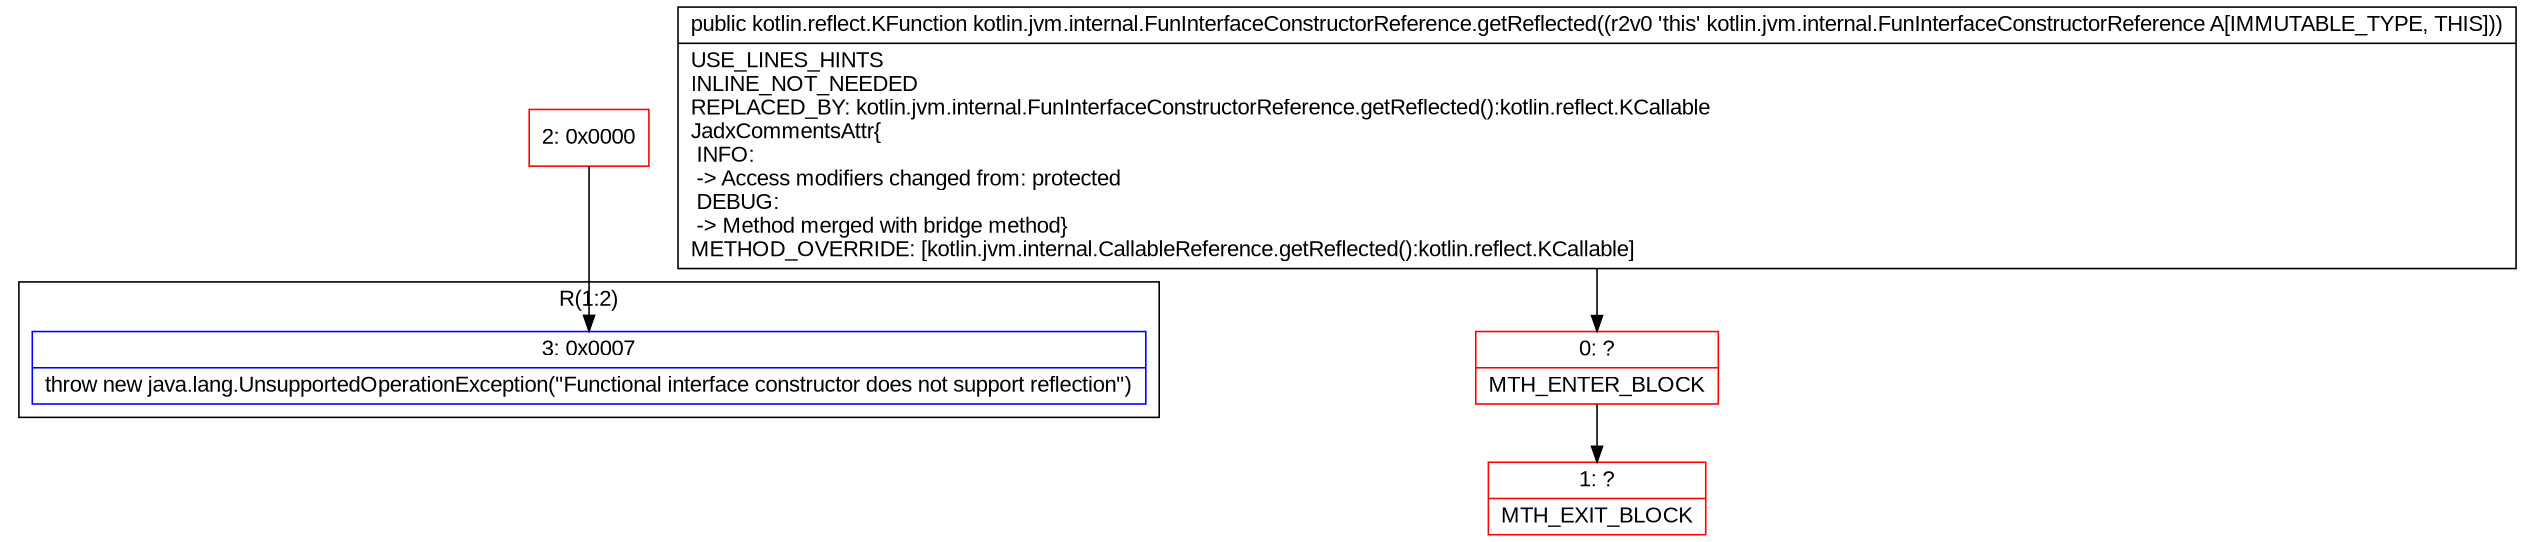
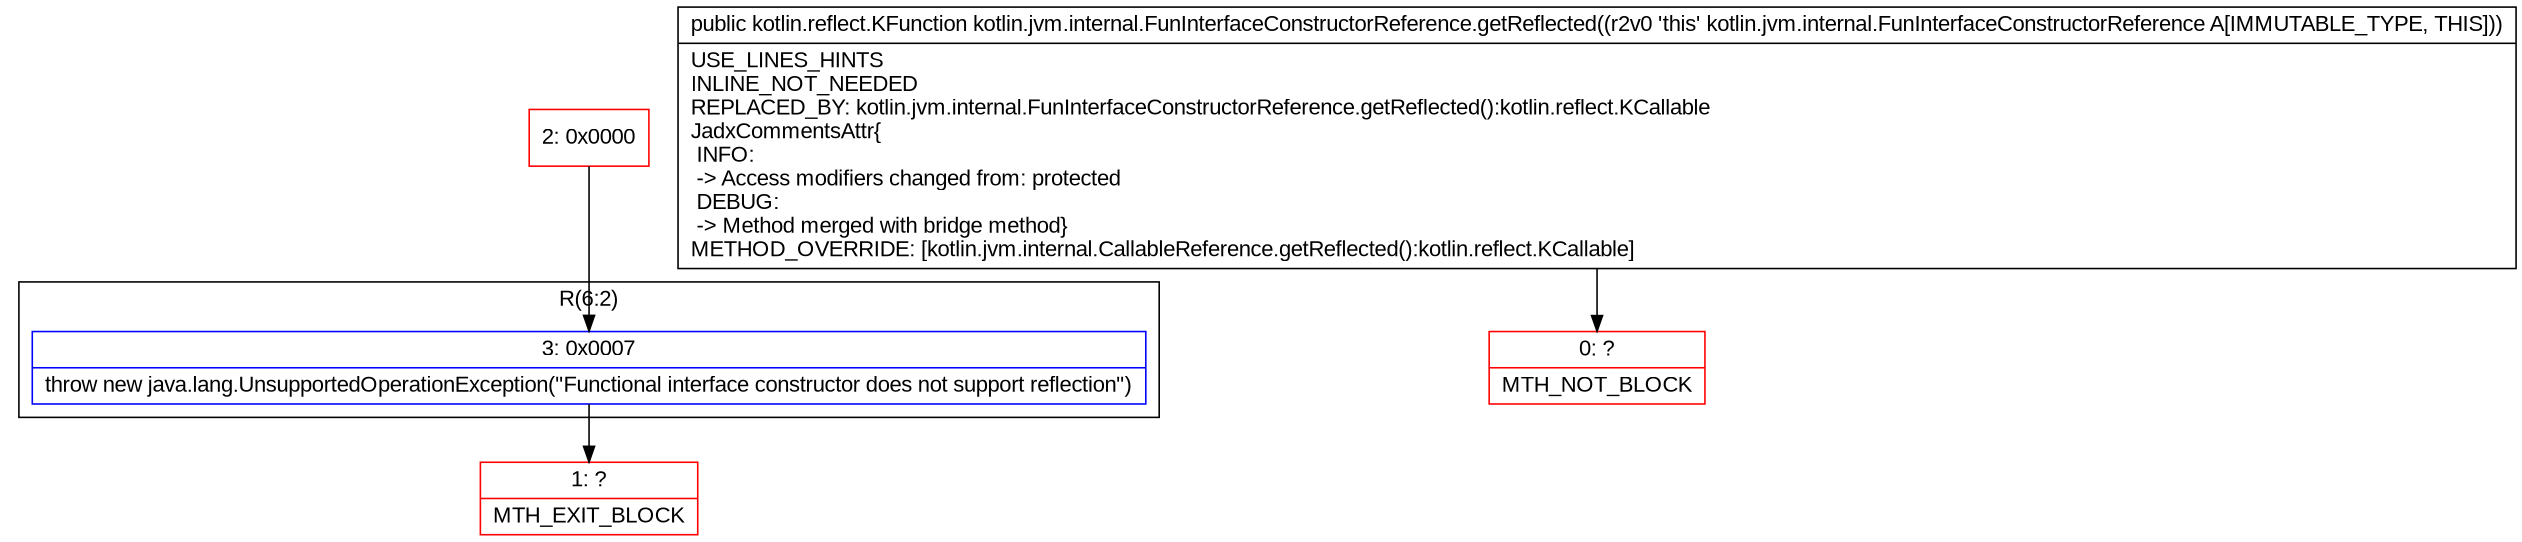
(589, 300) -> (589, 300)
(1597, 385) -> (1597, 385)
(1597, 425) -> (589, 427)
